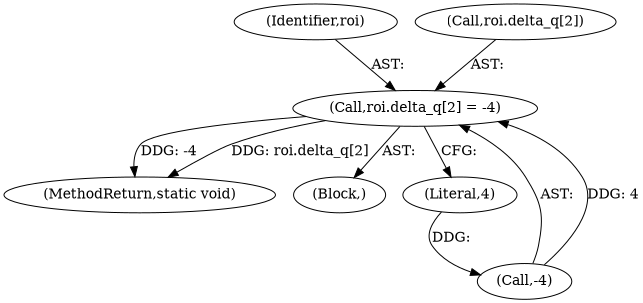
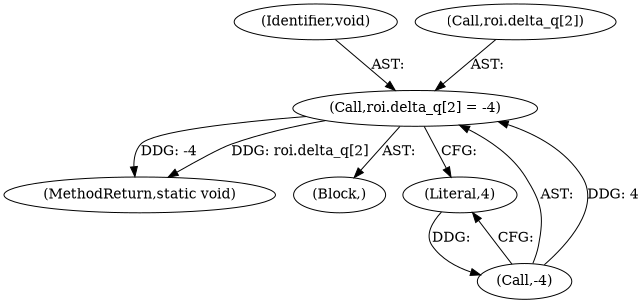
(316, 22) -> (316, 22)
none -> (495, 242)
